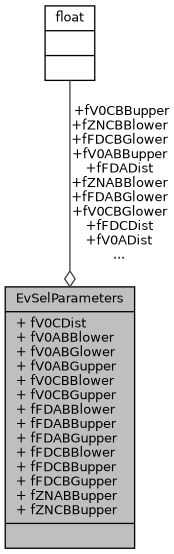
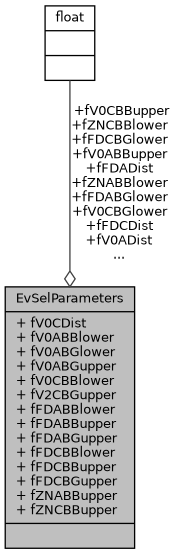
(66, 395) -> (66, 395)
